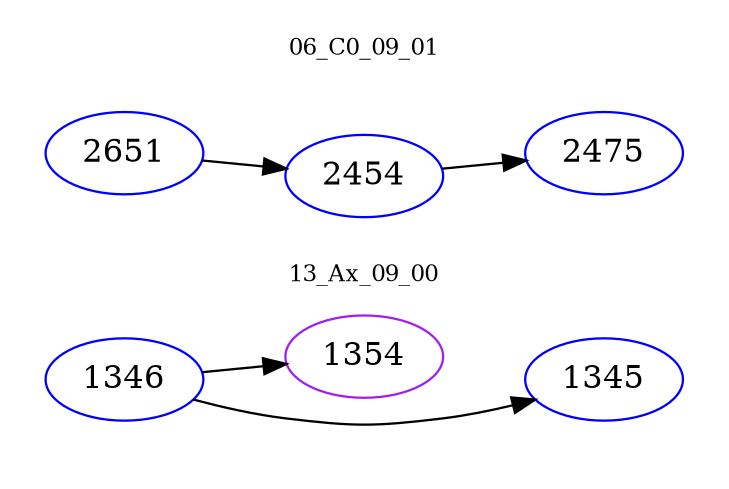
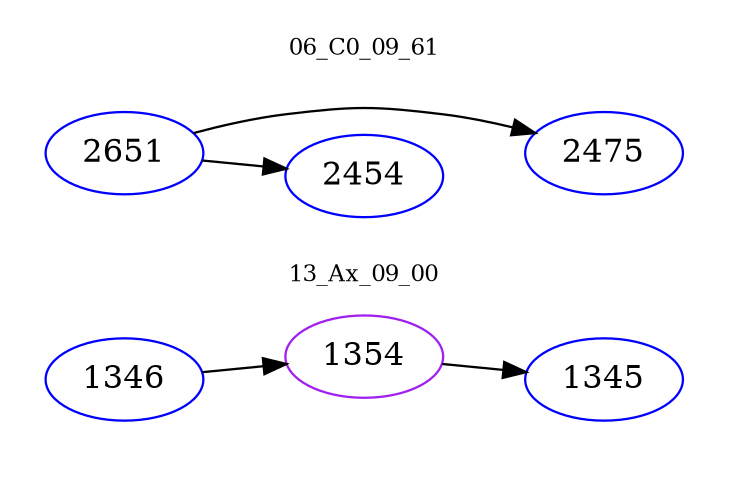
(364, 49) -> (364, 49)
(473, 166) -> (353, 108)
(353, 424) -> (473, 367)
